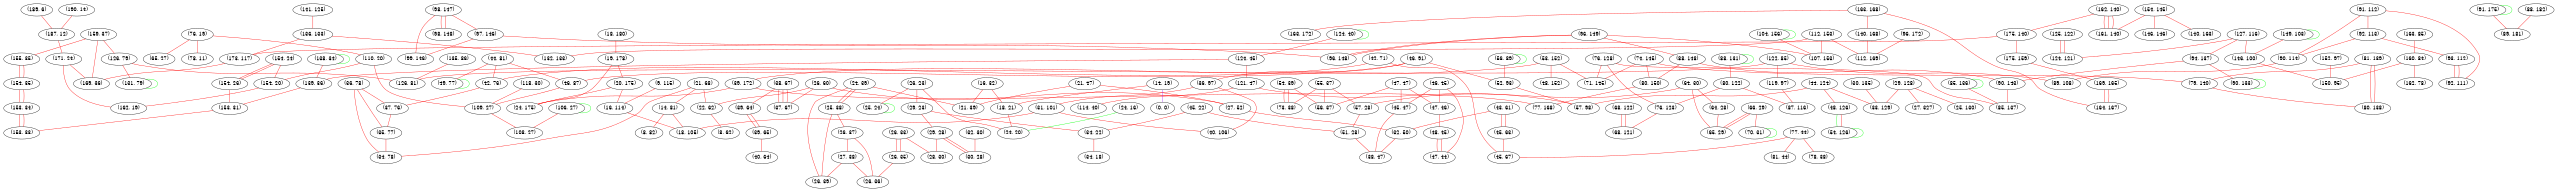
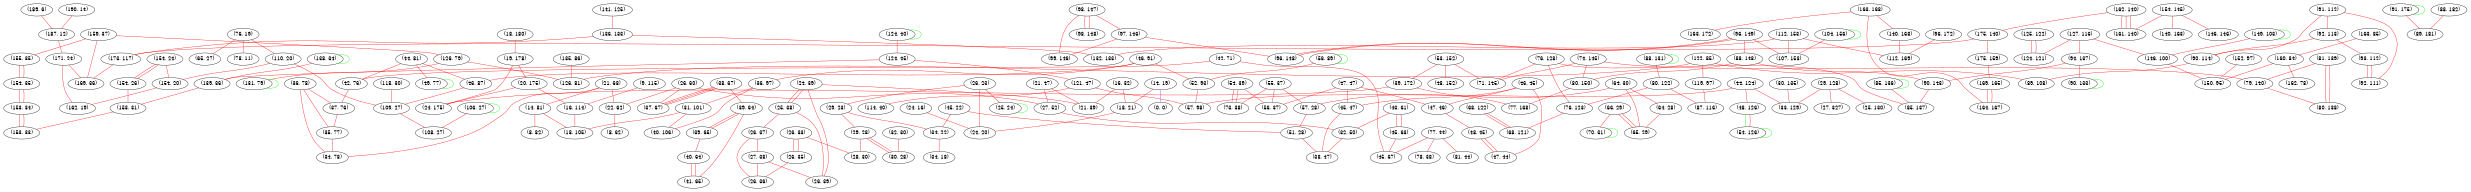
(1072, 123) -> (949, 121)
none -> (693, 182)
